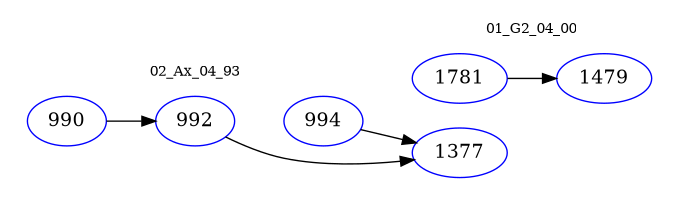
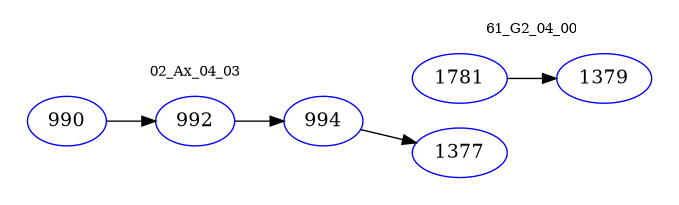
(532, 30) -> (532, 30)
(195, 72) -> (195, 72)
(604, 78) -> (604, 78)
(311, 162) -> (252, 121)
